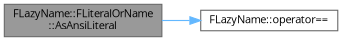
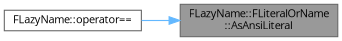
(176, 21) -> (155, 21)
